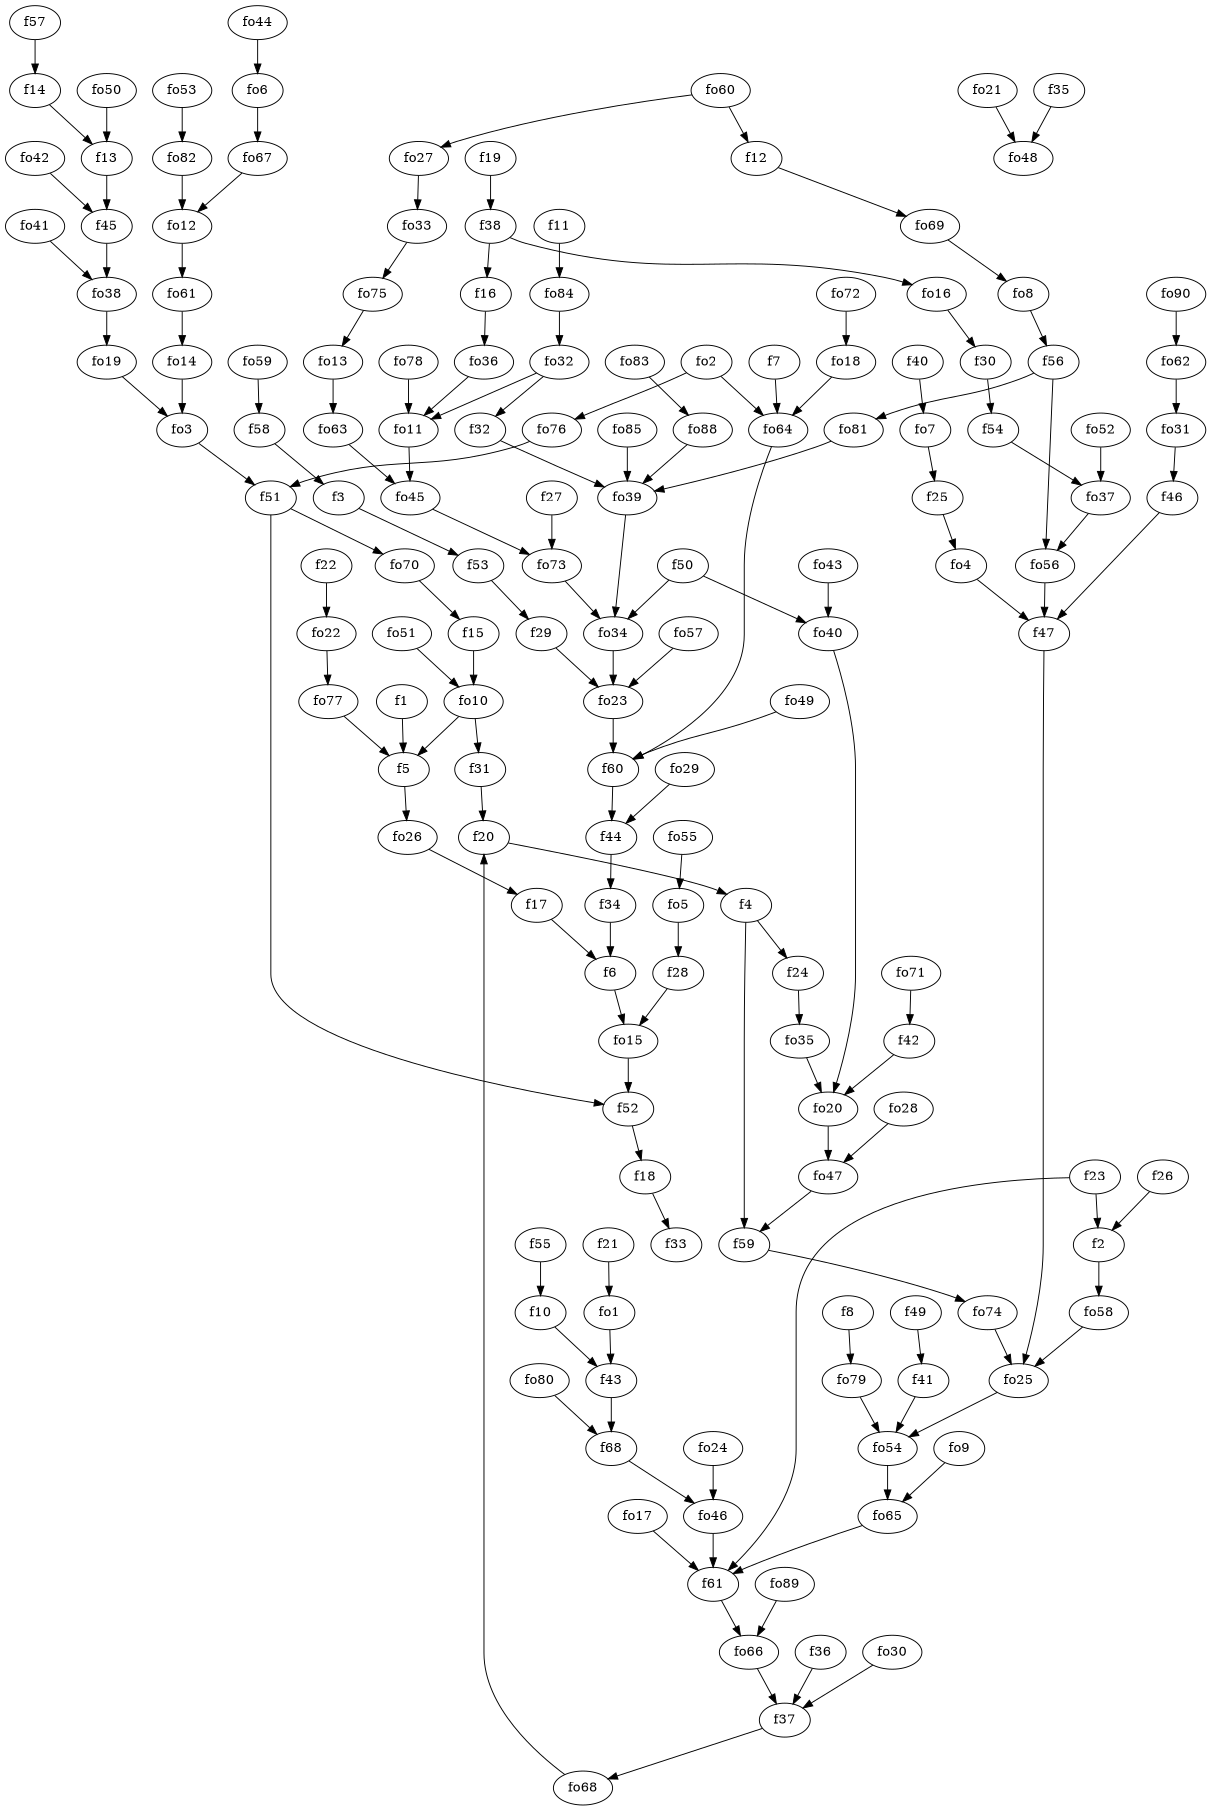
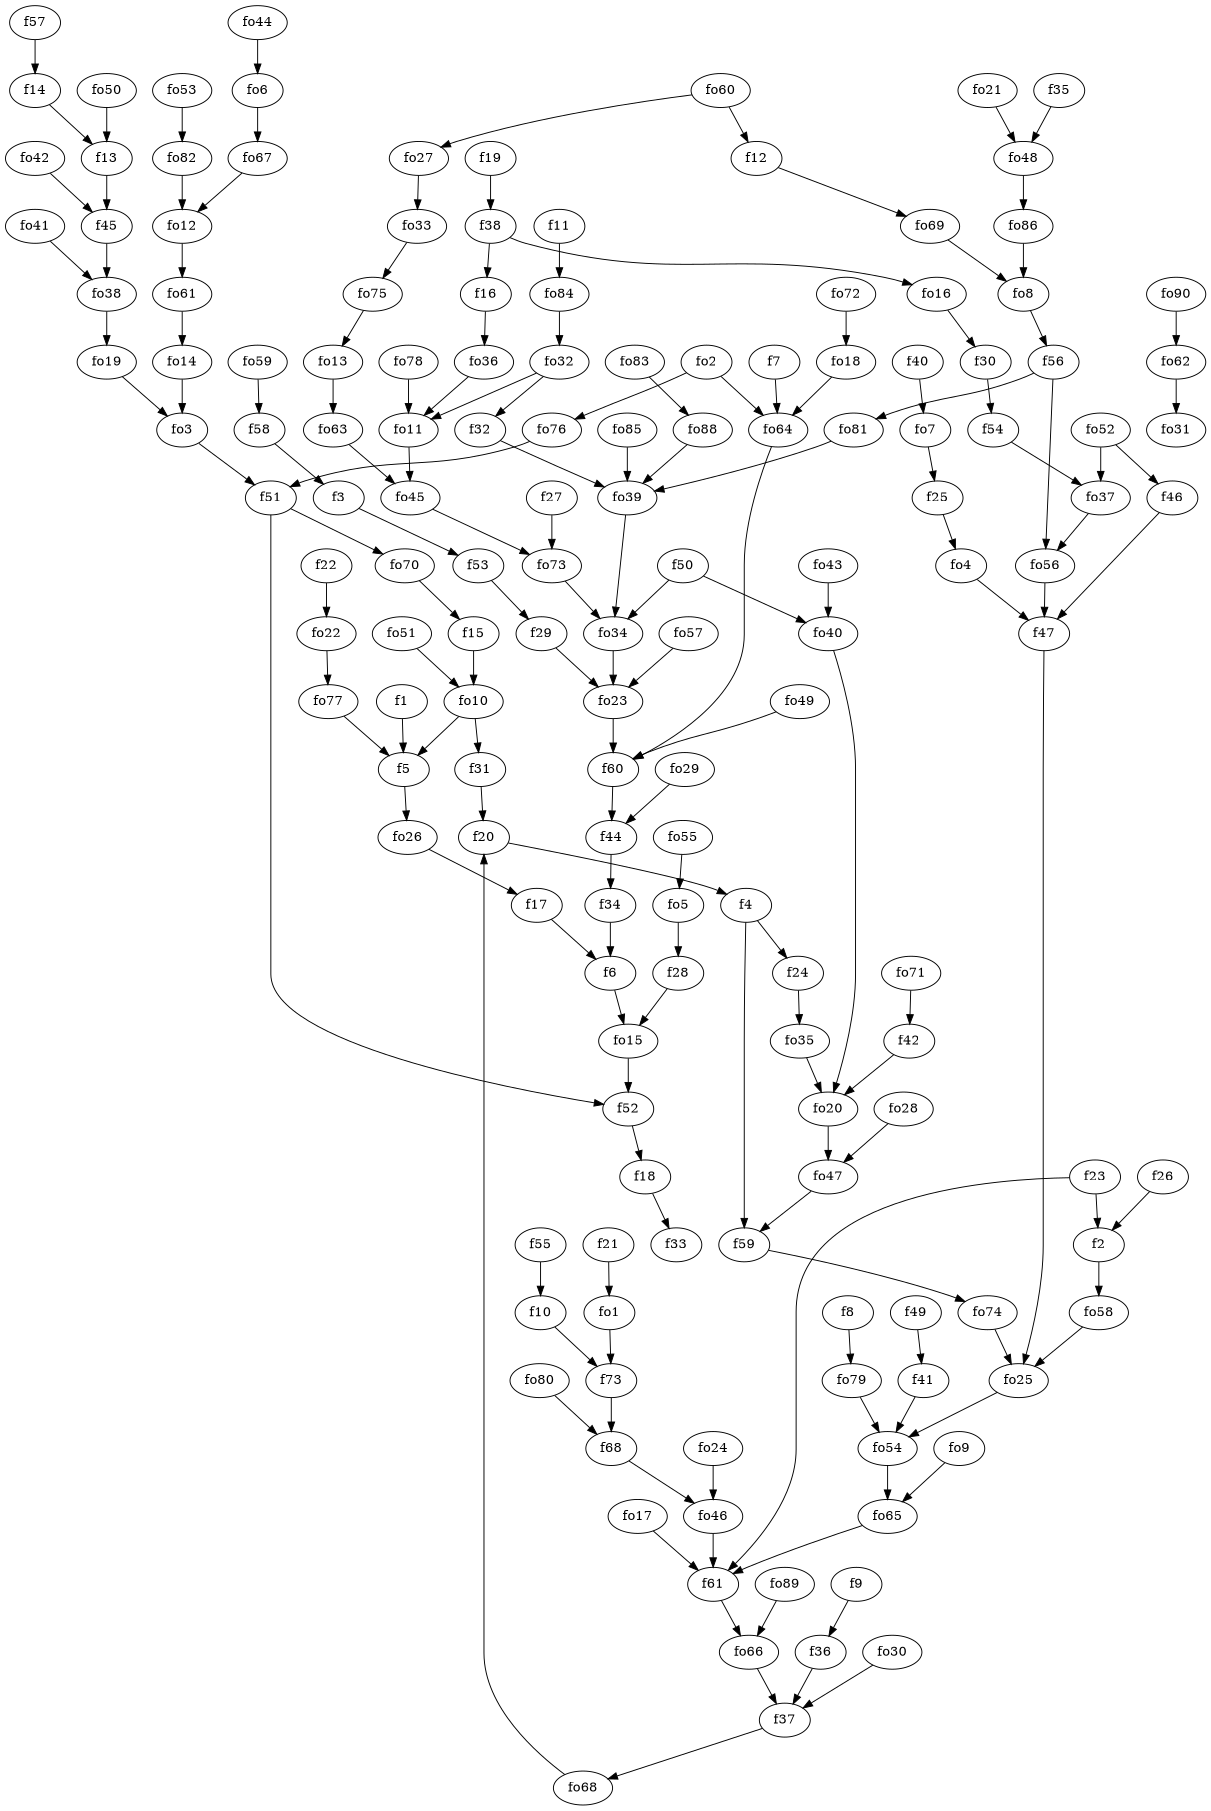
none -> (1023, 226)
(1175, 459) -> (1133, 461)
(611, 1381) -> (611, 1381)
none -> (856, 1584)
